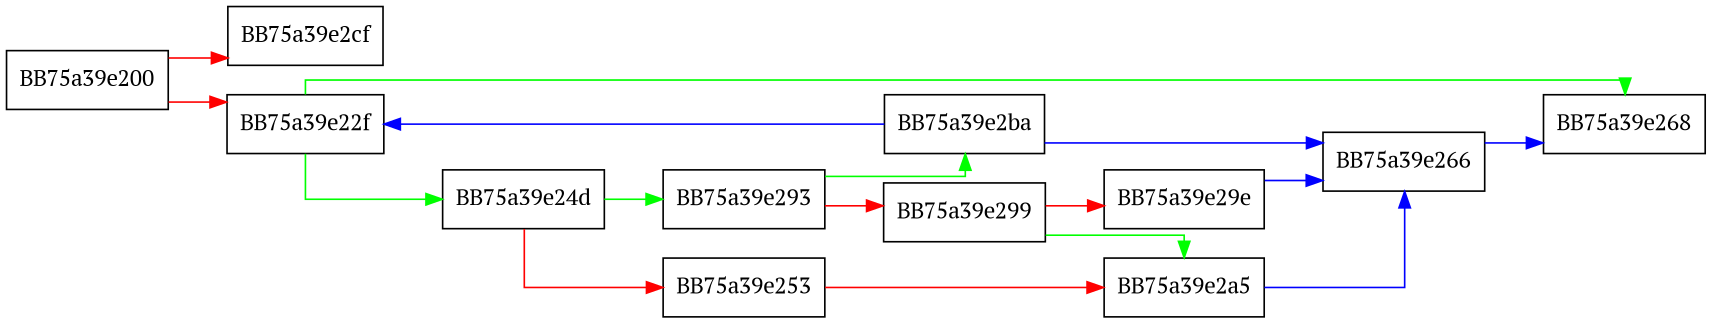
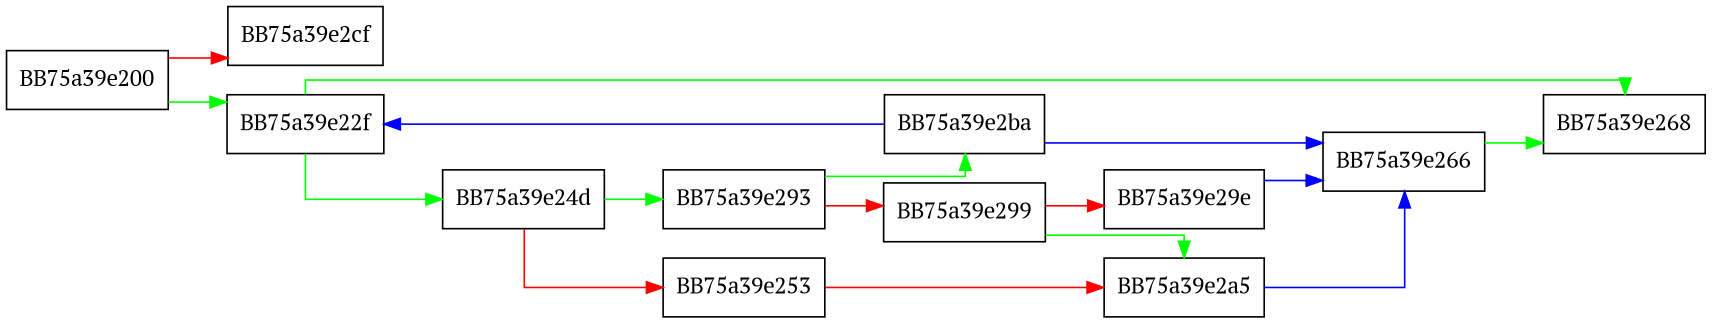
(189, 102) -> (189, 102)
(1506, 143) -> (1506, 143)
